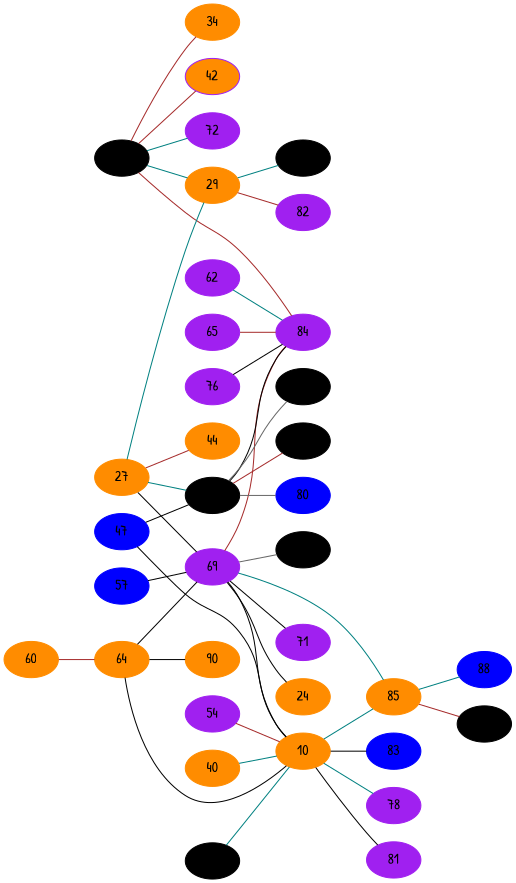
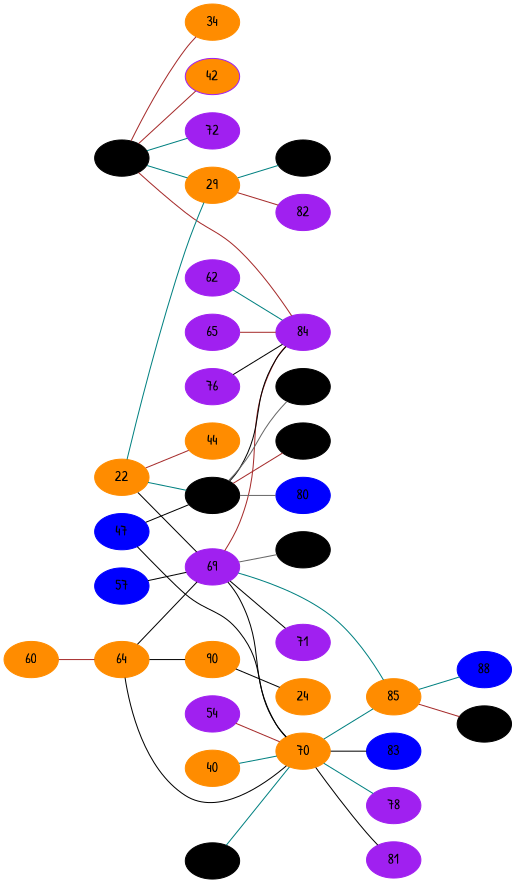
(122, 477) -> (122, 477)
(261, 643) -> (252, 676)
(303, 751) -> (303, 751)
